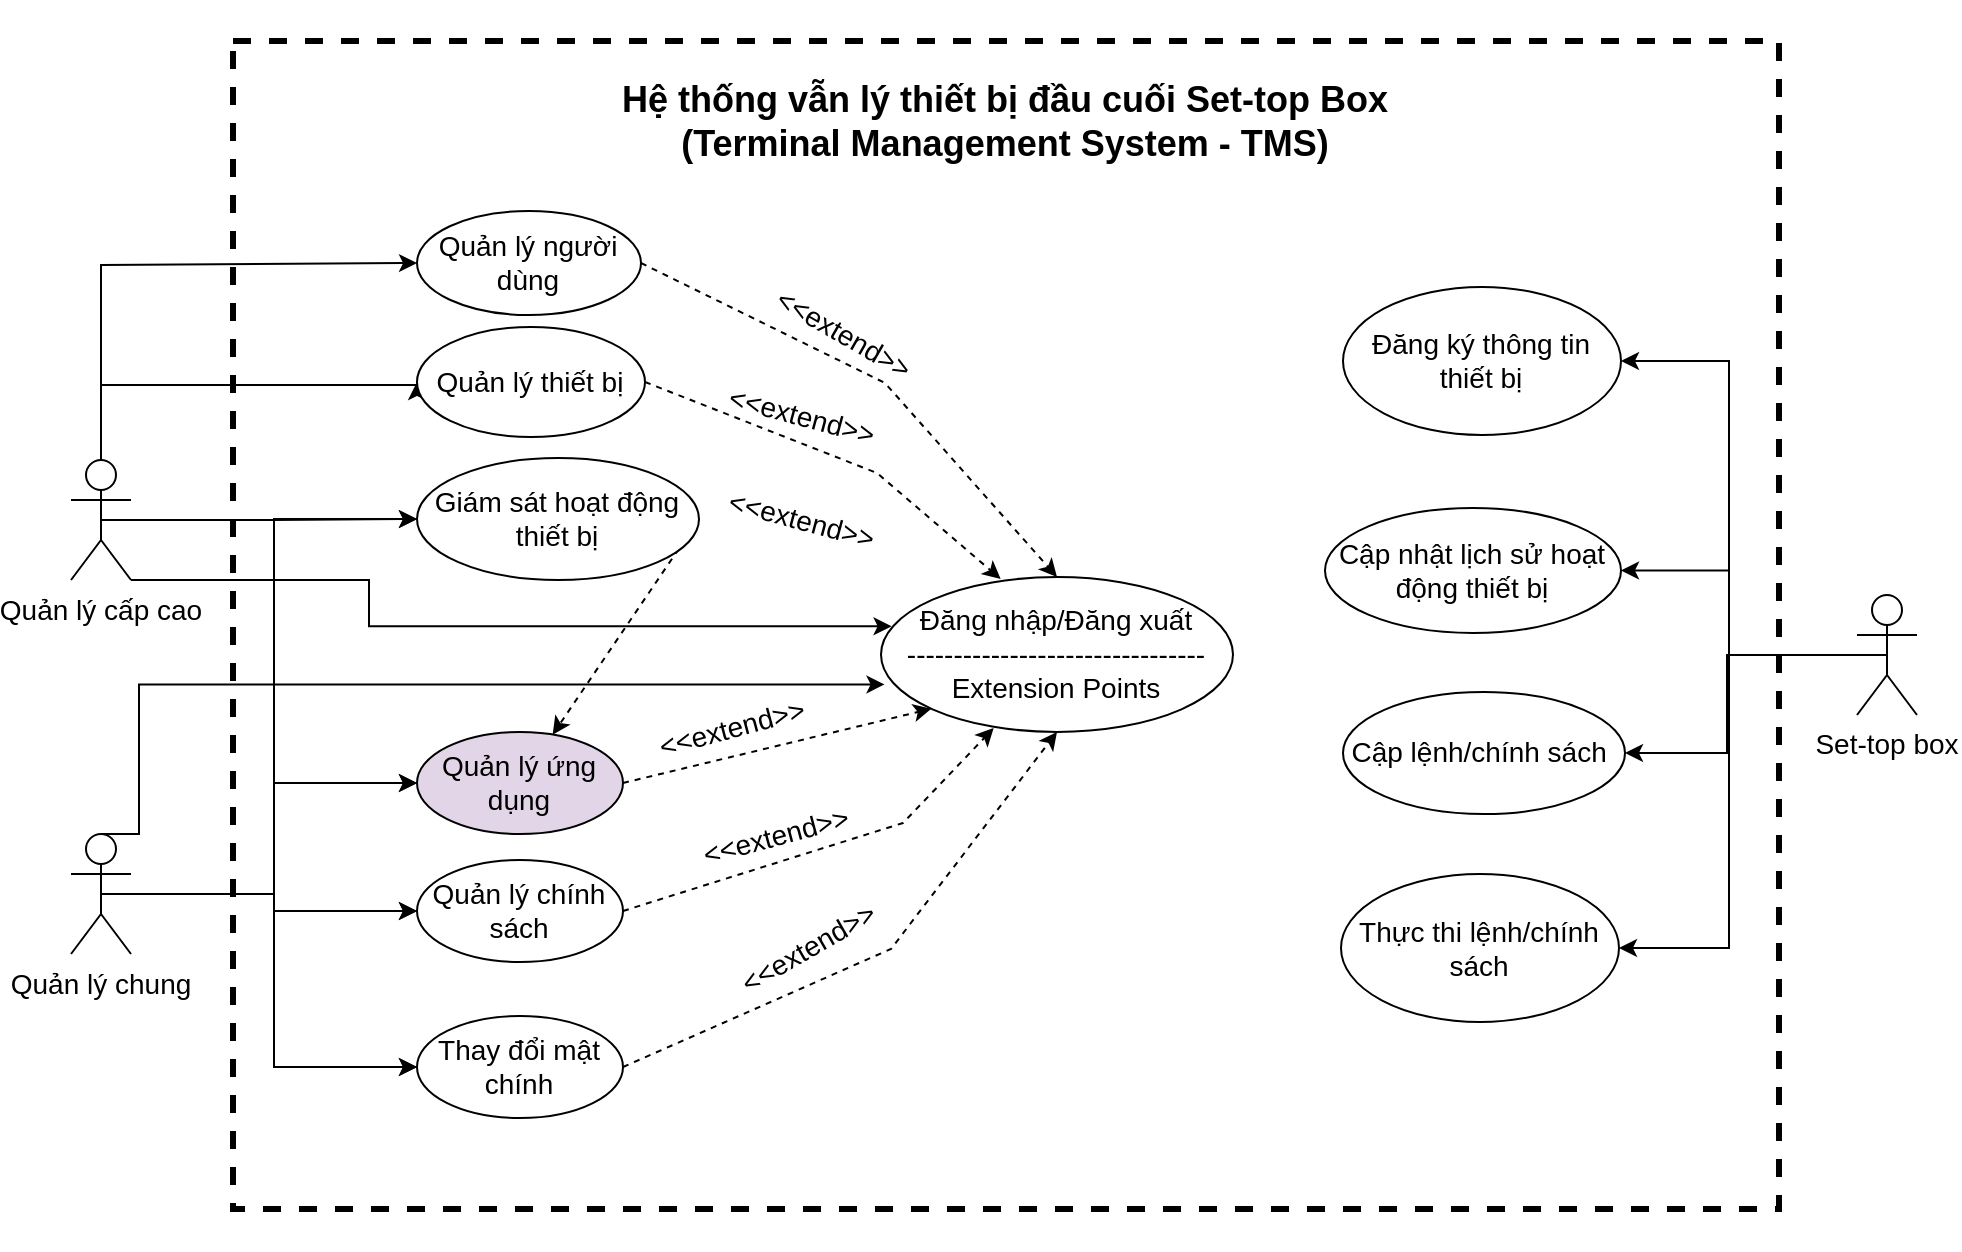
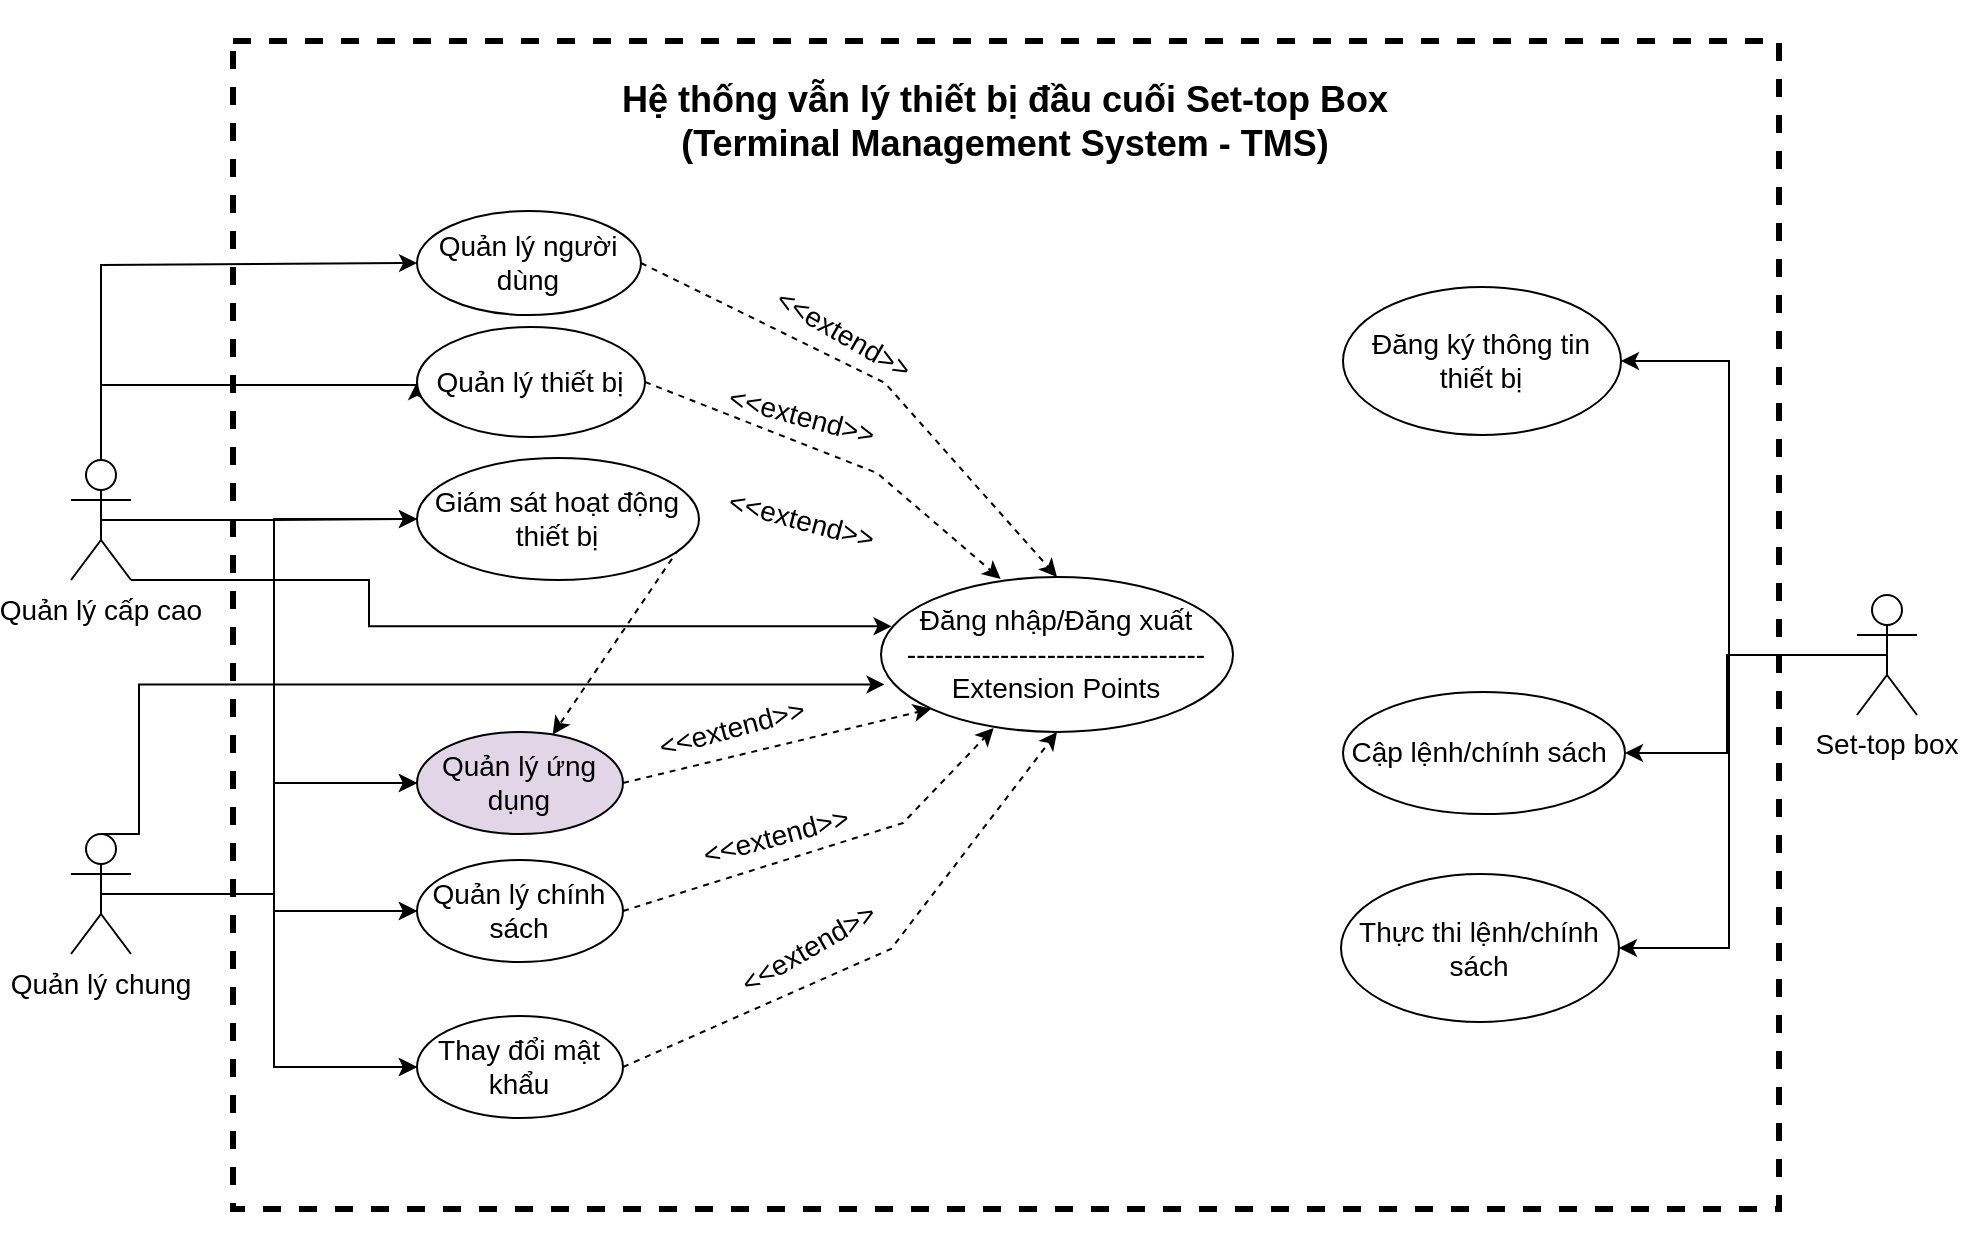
(1473, 571) -> none
(1680, 571) -> none
(520, 1067) -> (520, 1067)
